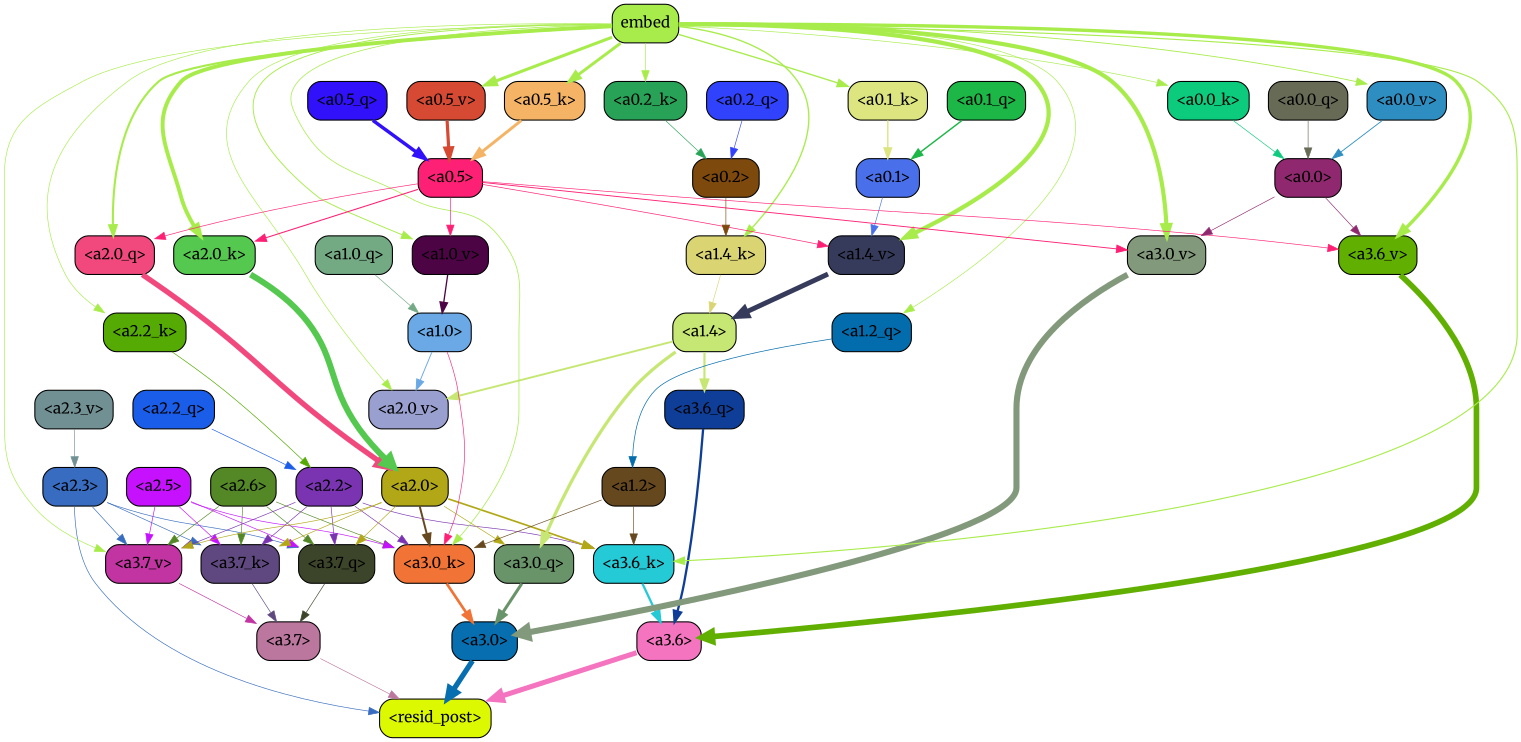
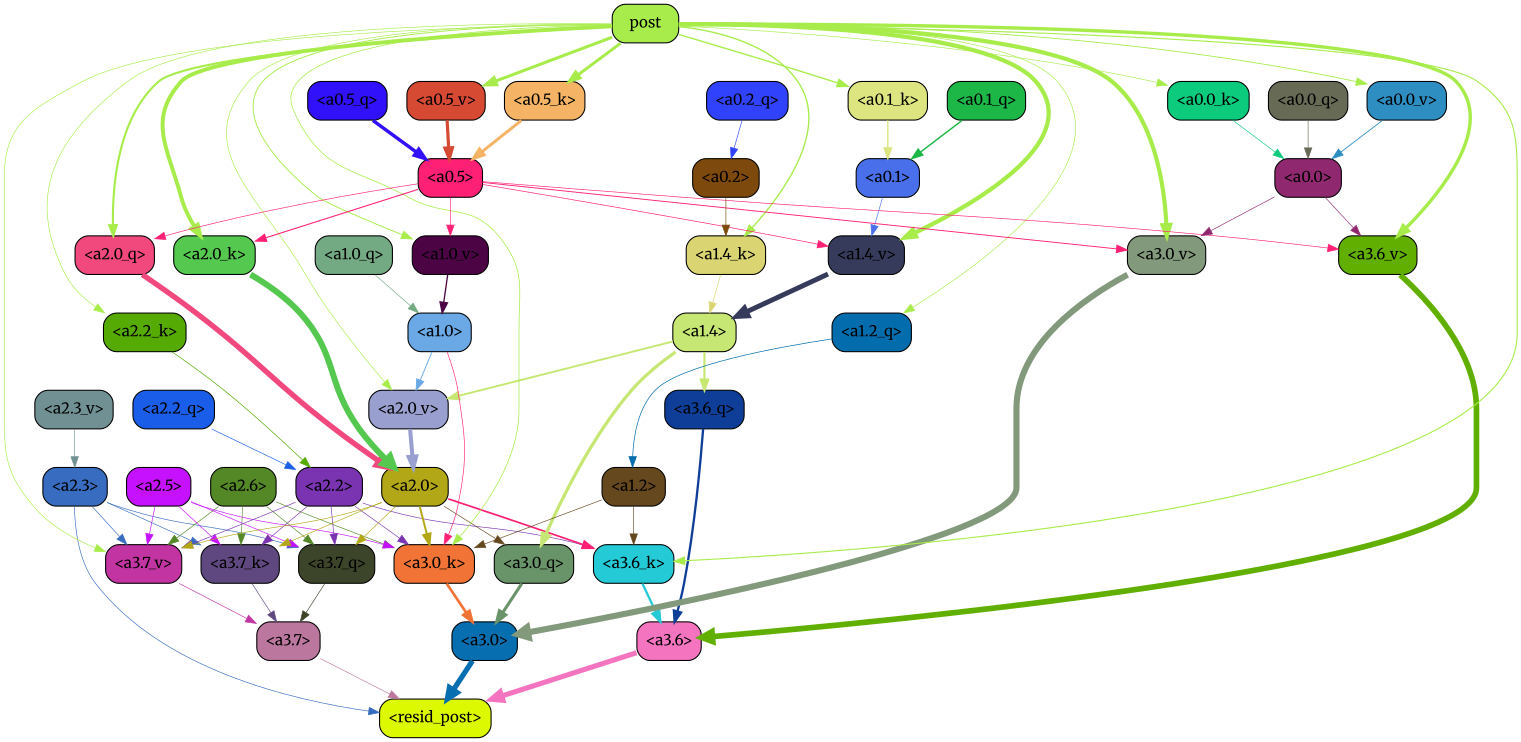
(645, 24) -> (645, 24)
(645, 101) -> none
none -> (411, 443)
(463, 518) -> (463, 518)
(516, 522) -> (516, 522)
(425, 526) -> (425, 526)
